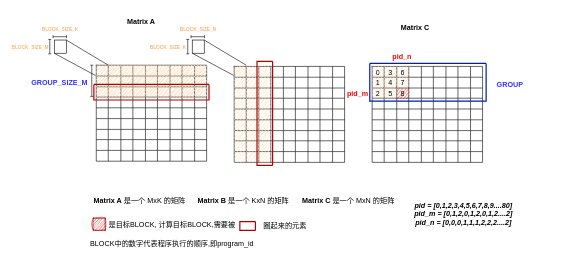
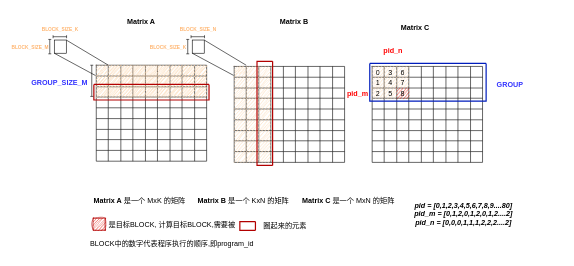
none -> (294, 21)
(402, 57) -> (393, 51)
